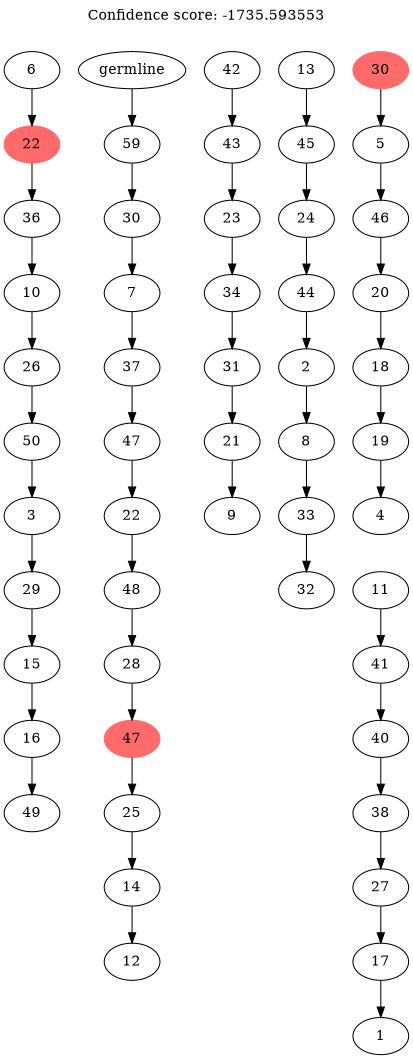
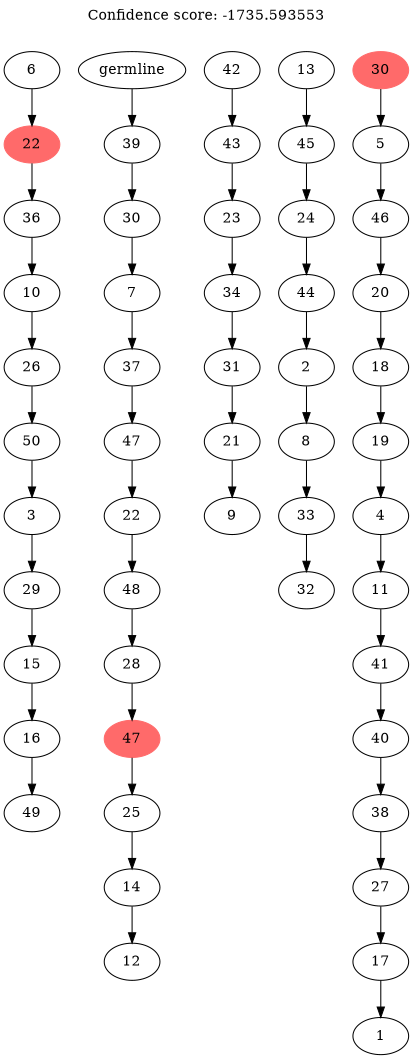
(132, 144) -> (132, 144)
none -> (381, 548)
